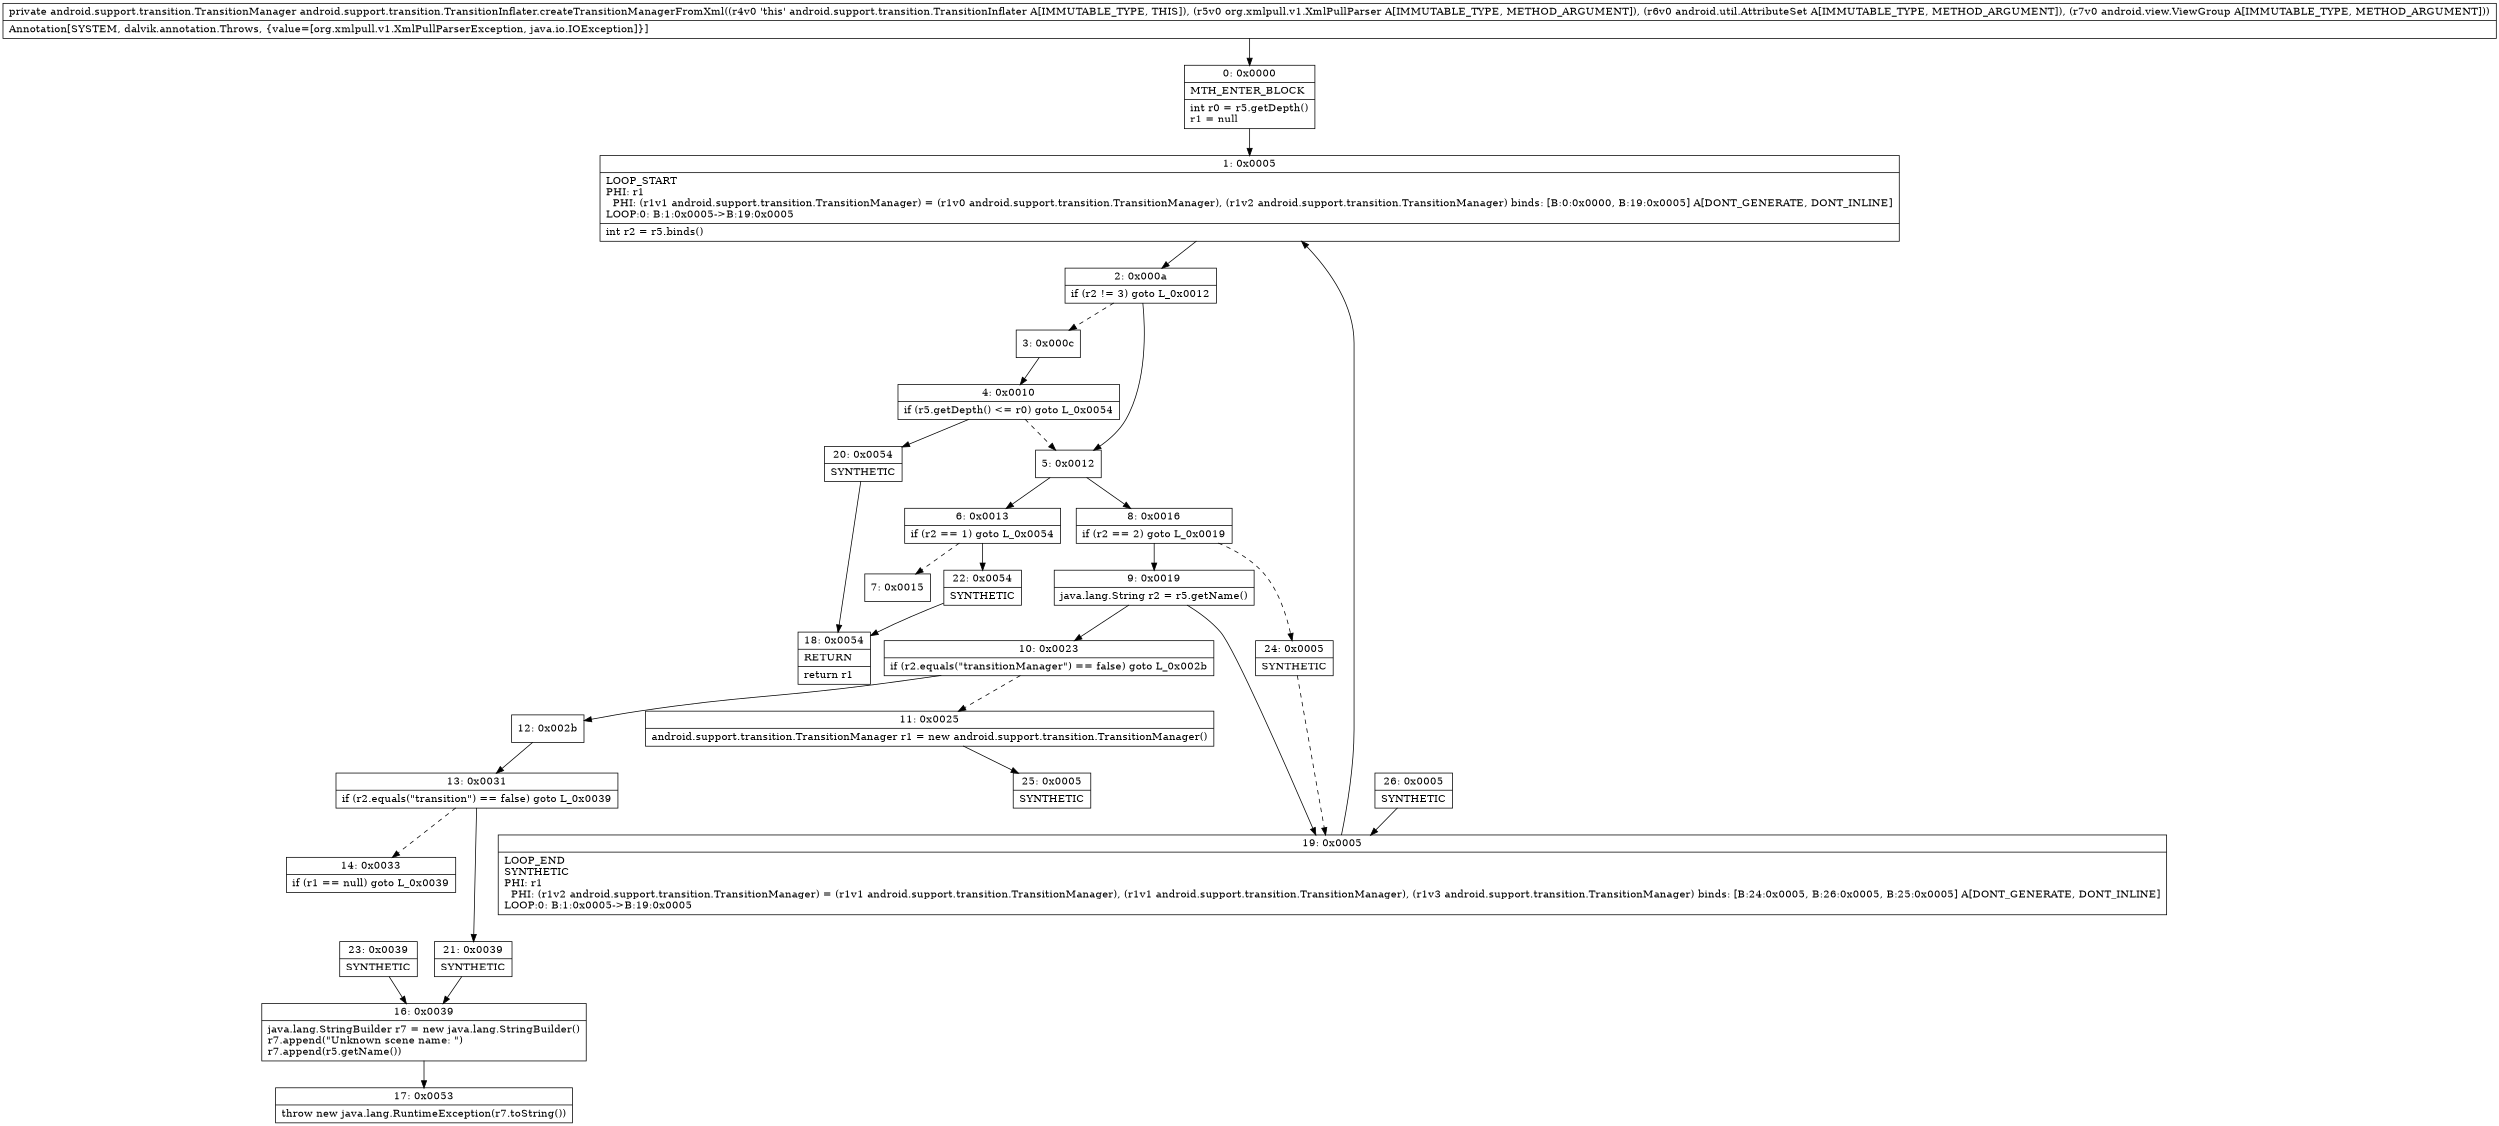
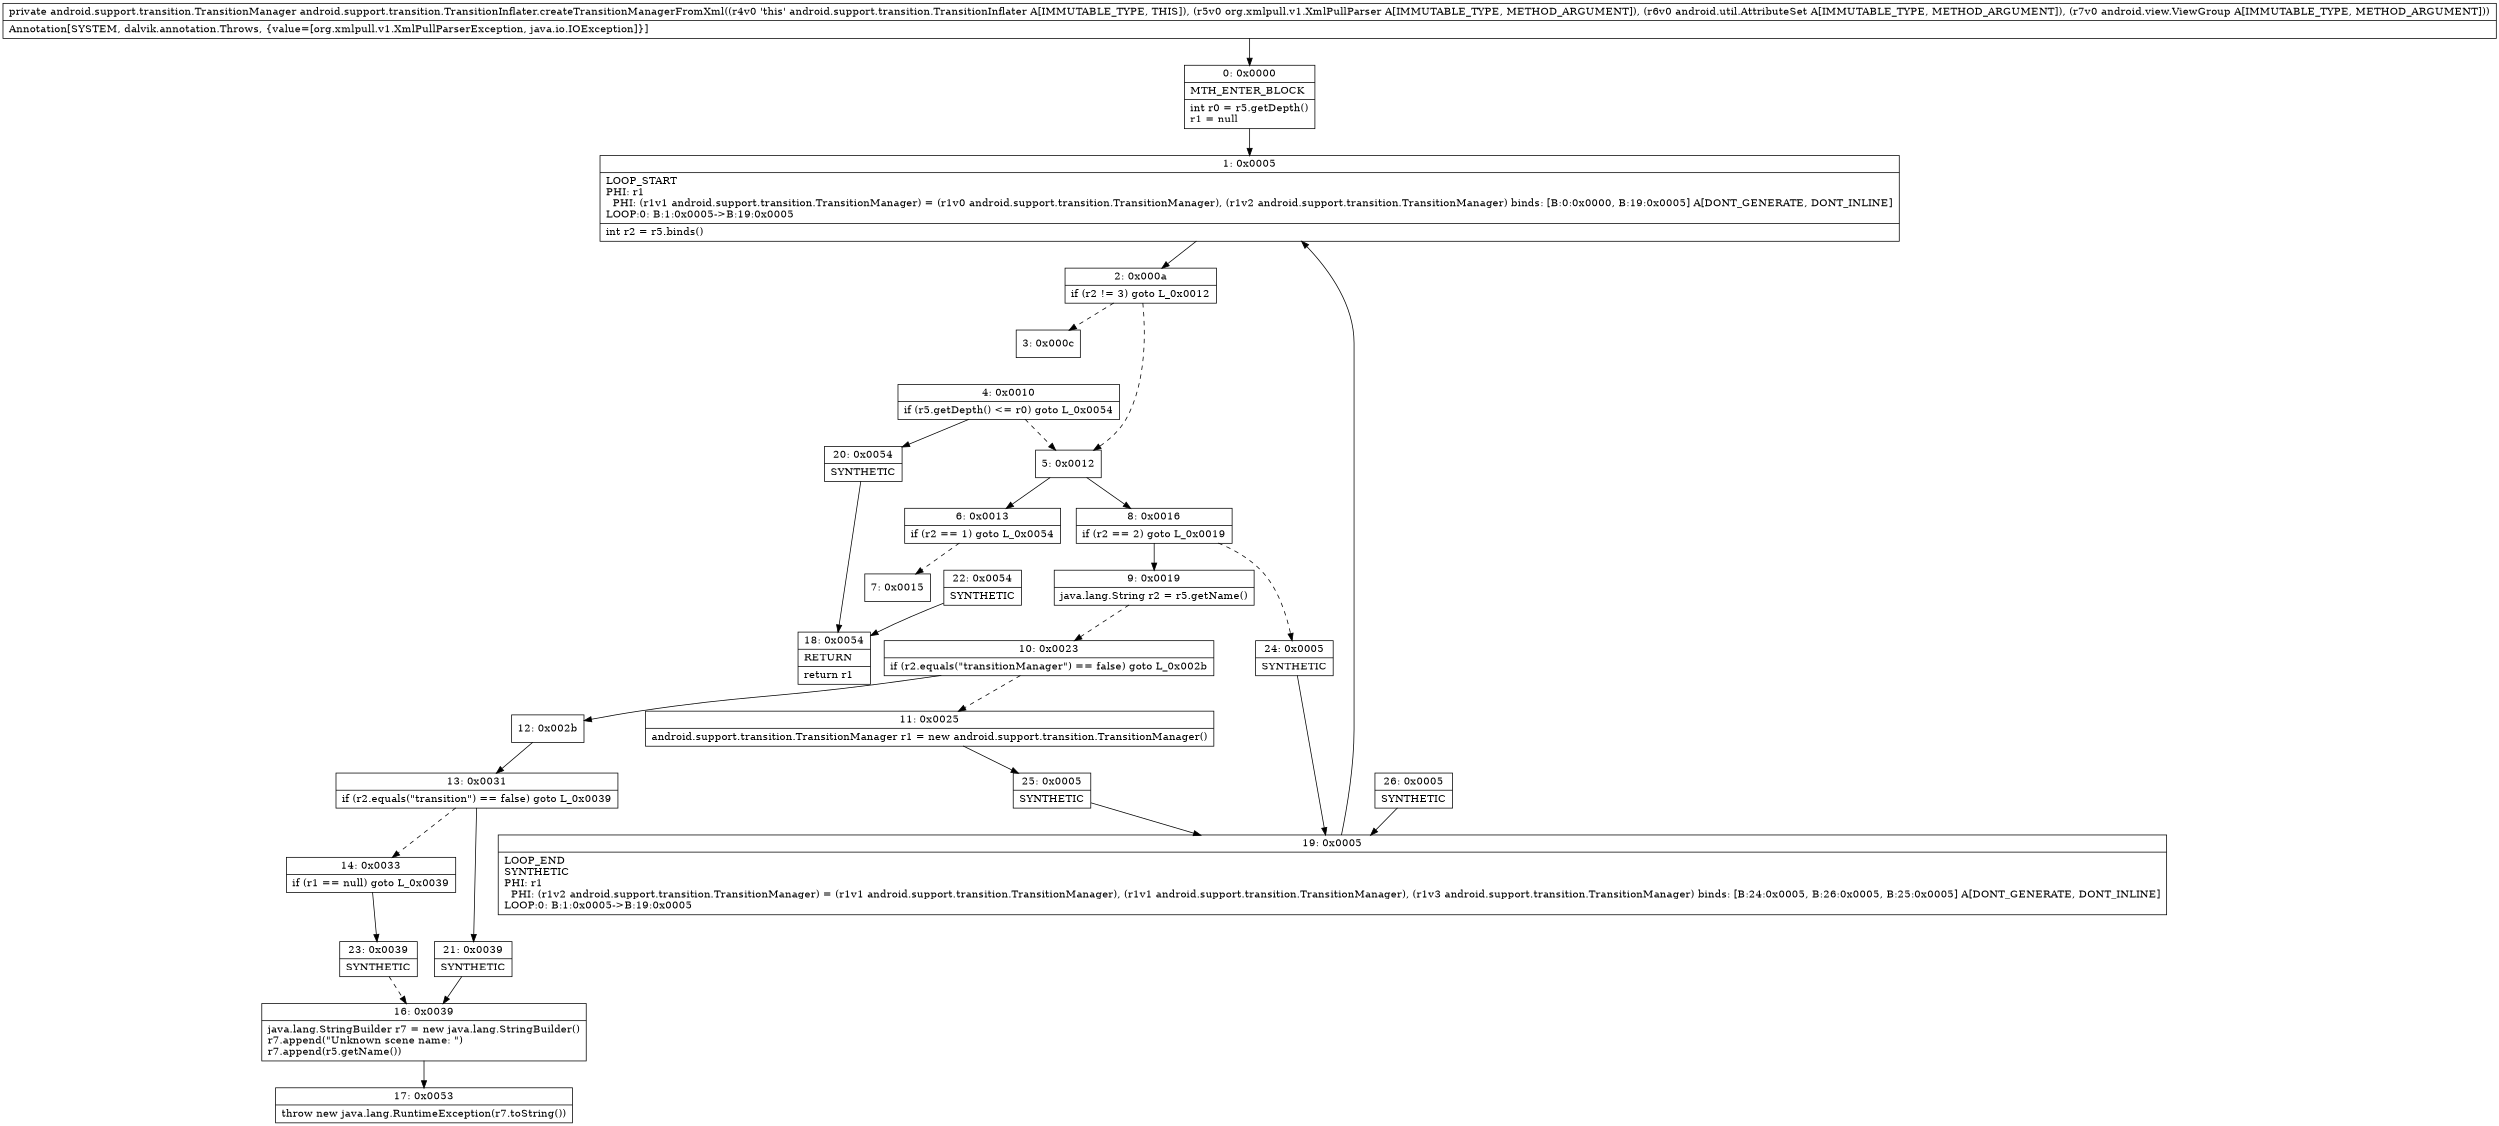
(1032, 368) -> none
(1140, 381) -> (1140, 381)
(983, 553) -> none
(1105, 621) -> (1105, 621)
(1260, 709) -> (1142, 818)
(1311, 752) -> (1311, 752)
none -> (374, 913)
(396, 987) -> (396, 987)
